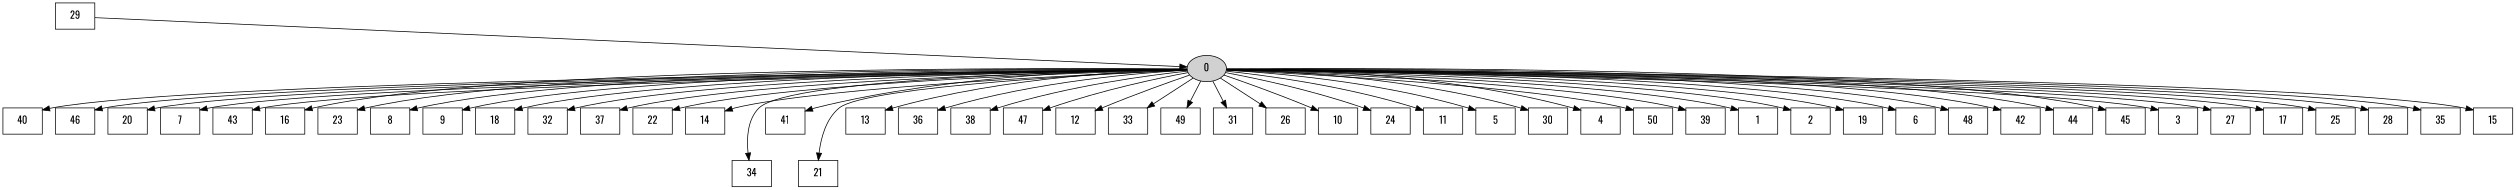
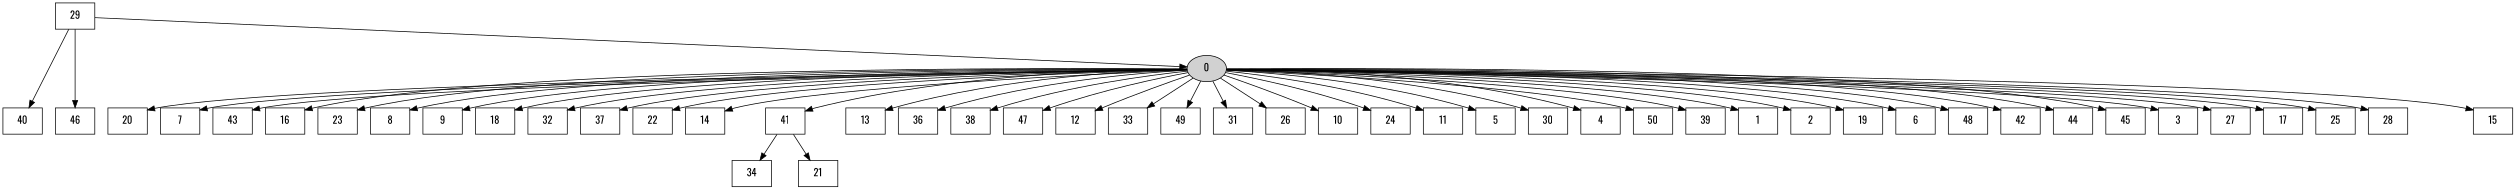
(947, 78) -> (771, 144)
(618, 79) -> (51, 65)
(644, 79) -> (75, 65)
(987, 83) -> (800, 144)
(2441, 121) -> none
